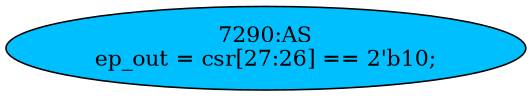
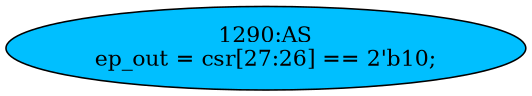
(266, 48) -> (266, 48)
